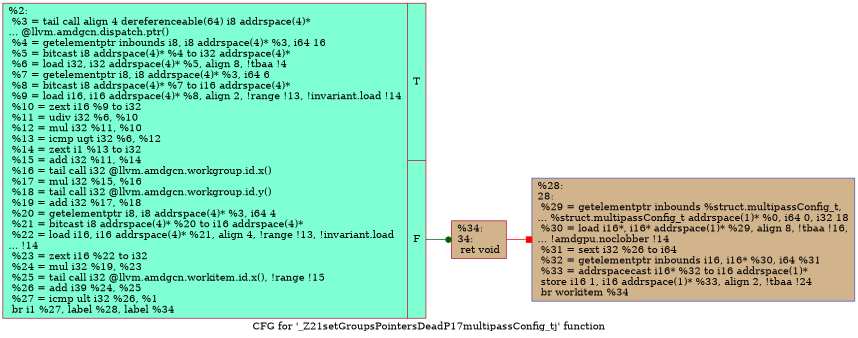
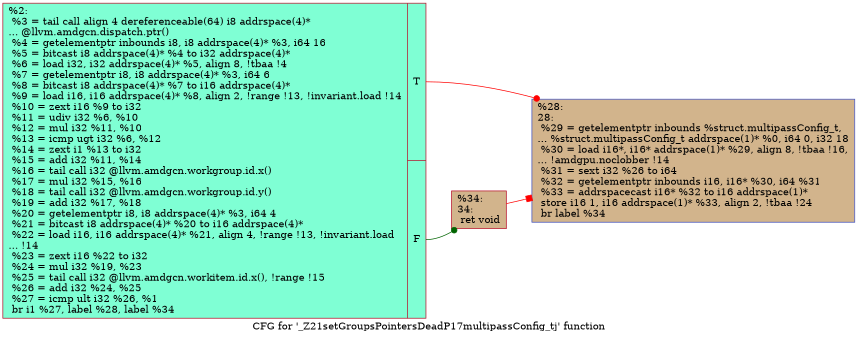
none -> (480, 86)
(75, 288) -> (75, 288)
(583, 293) -> (572, 214)
